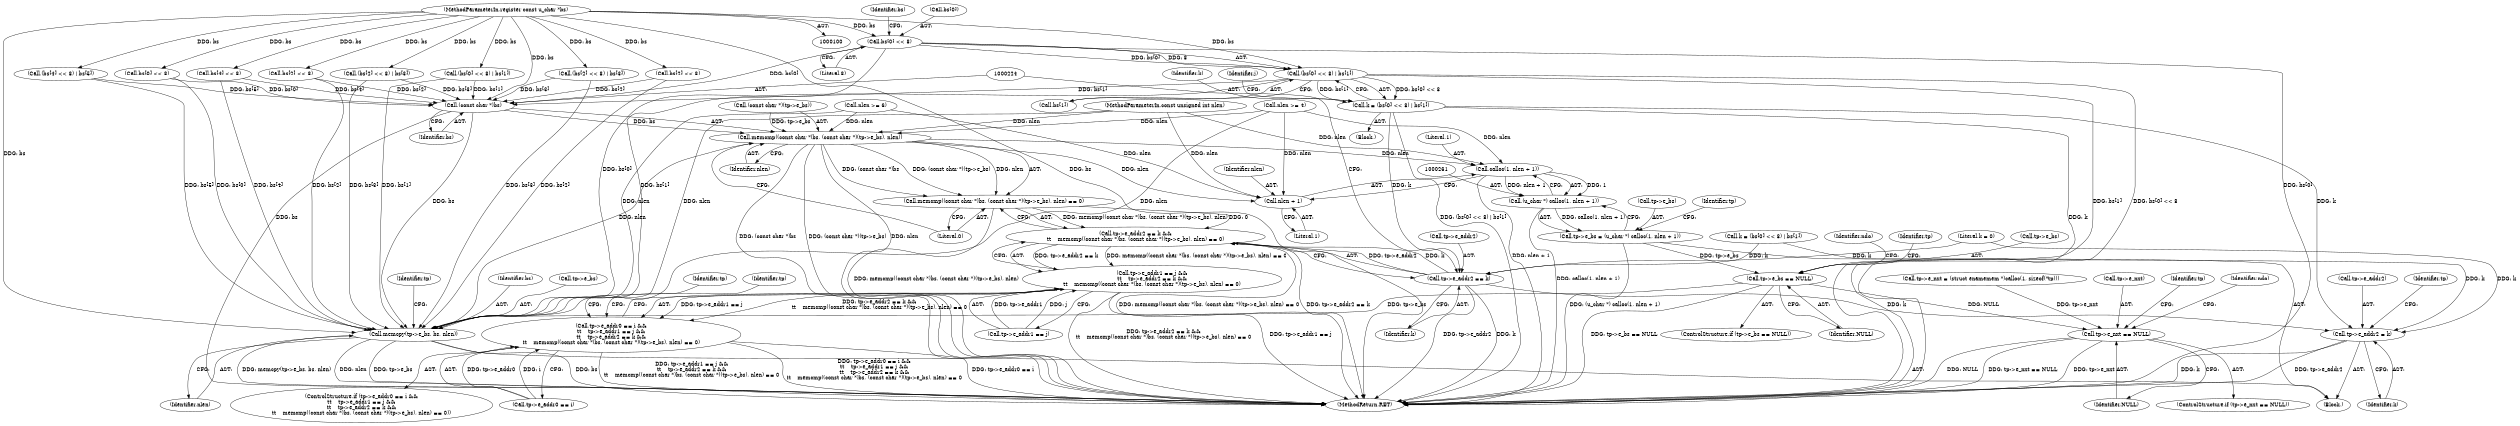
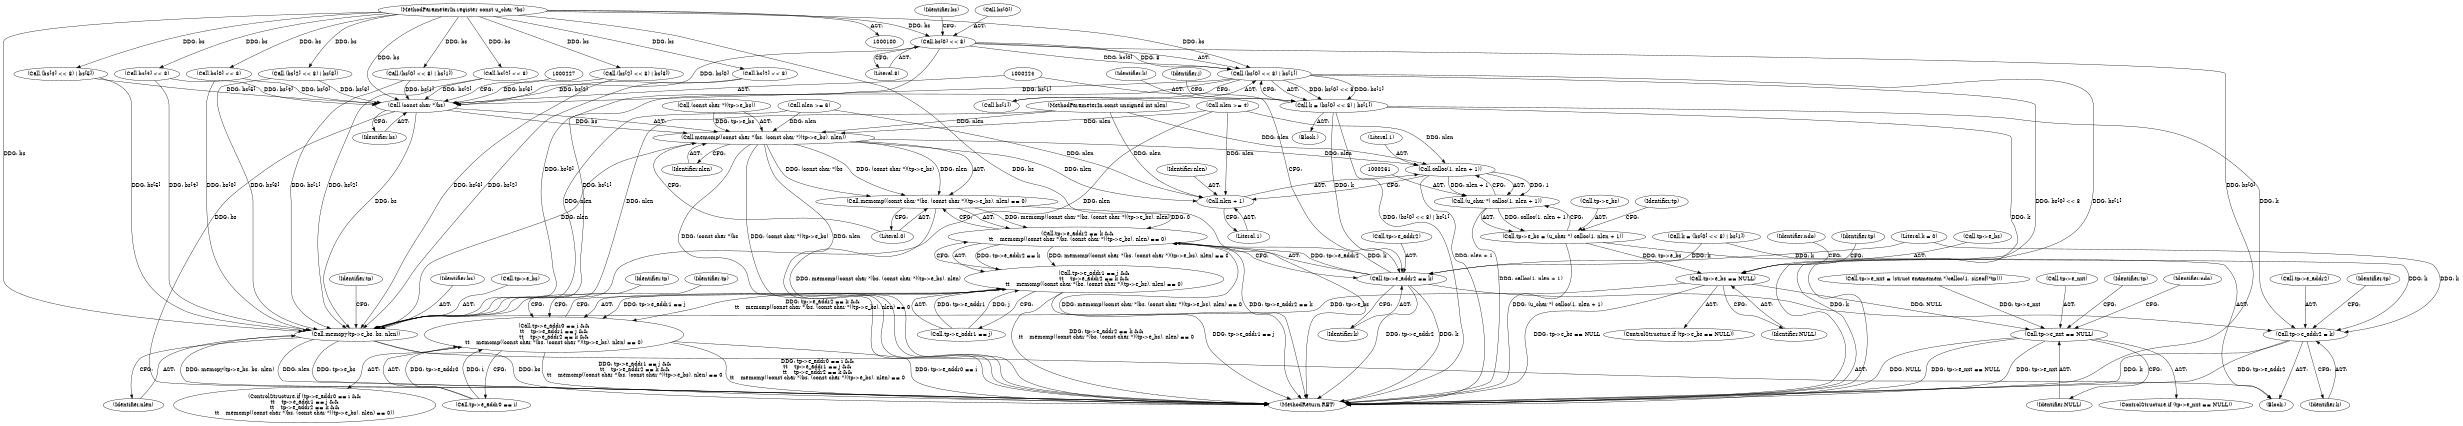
none -> (564, 74)
